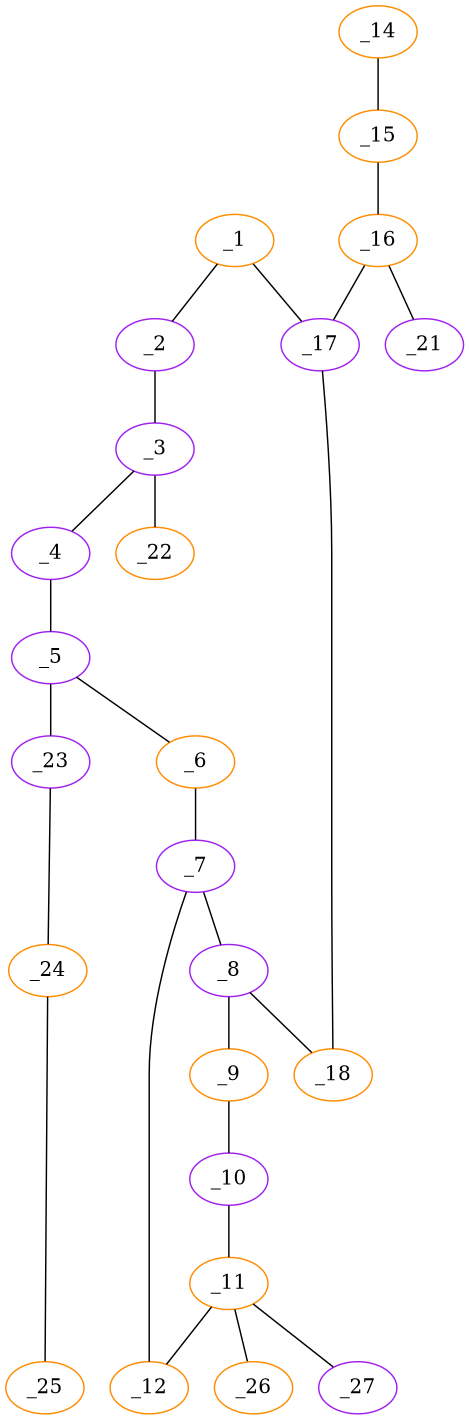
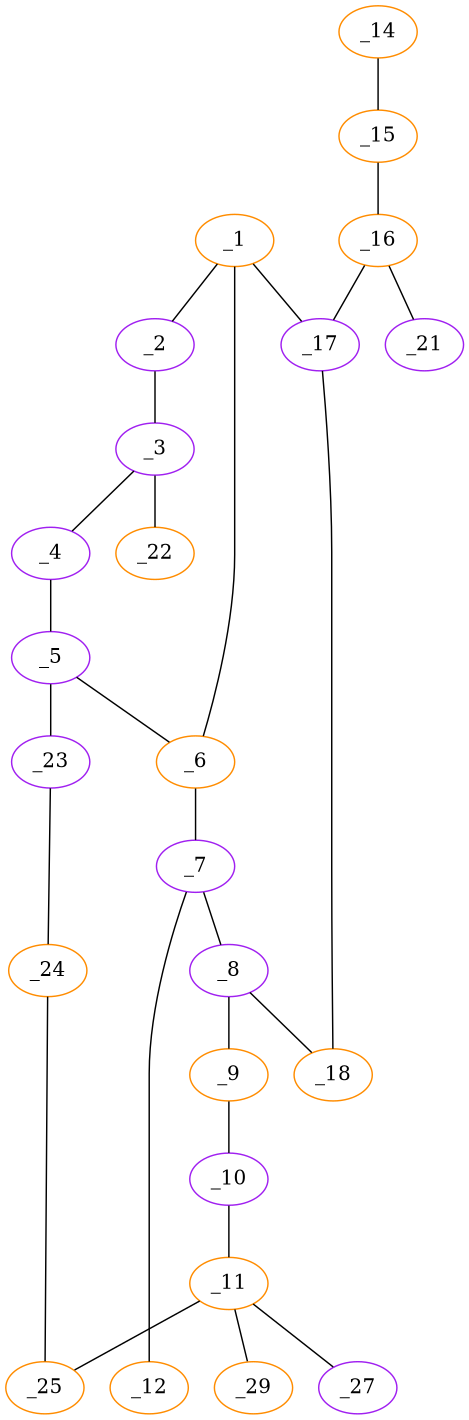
none -> (235, 503)
(189, 1336) -> (137, 1335)
(254, 1388) -> (254, 1388)
